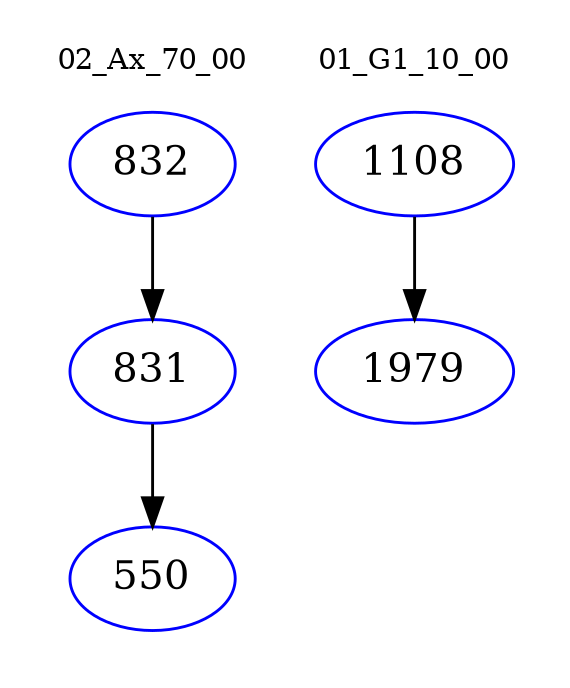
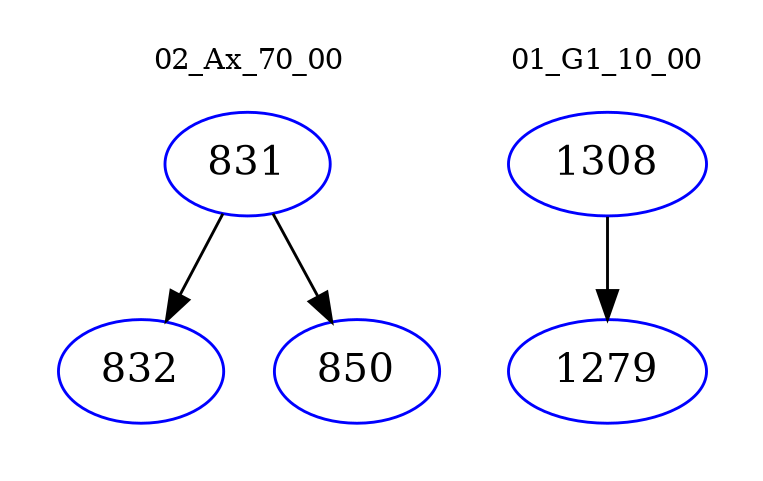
(415, 164) -> (608, 164)
(153, 254) -> (201, 254)
(415, 371) -> (608, 371)
(153, 579) -> (357, 371)
